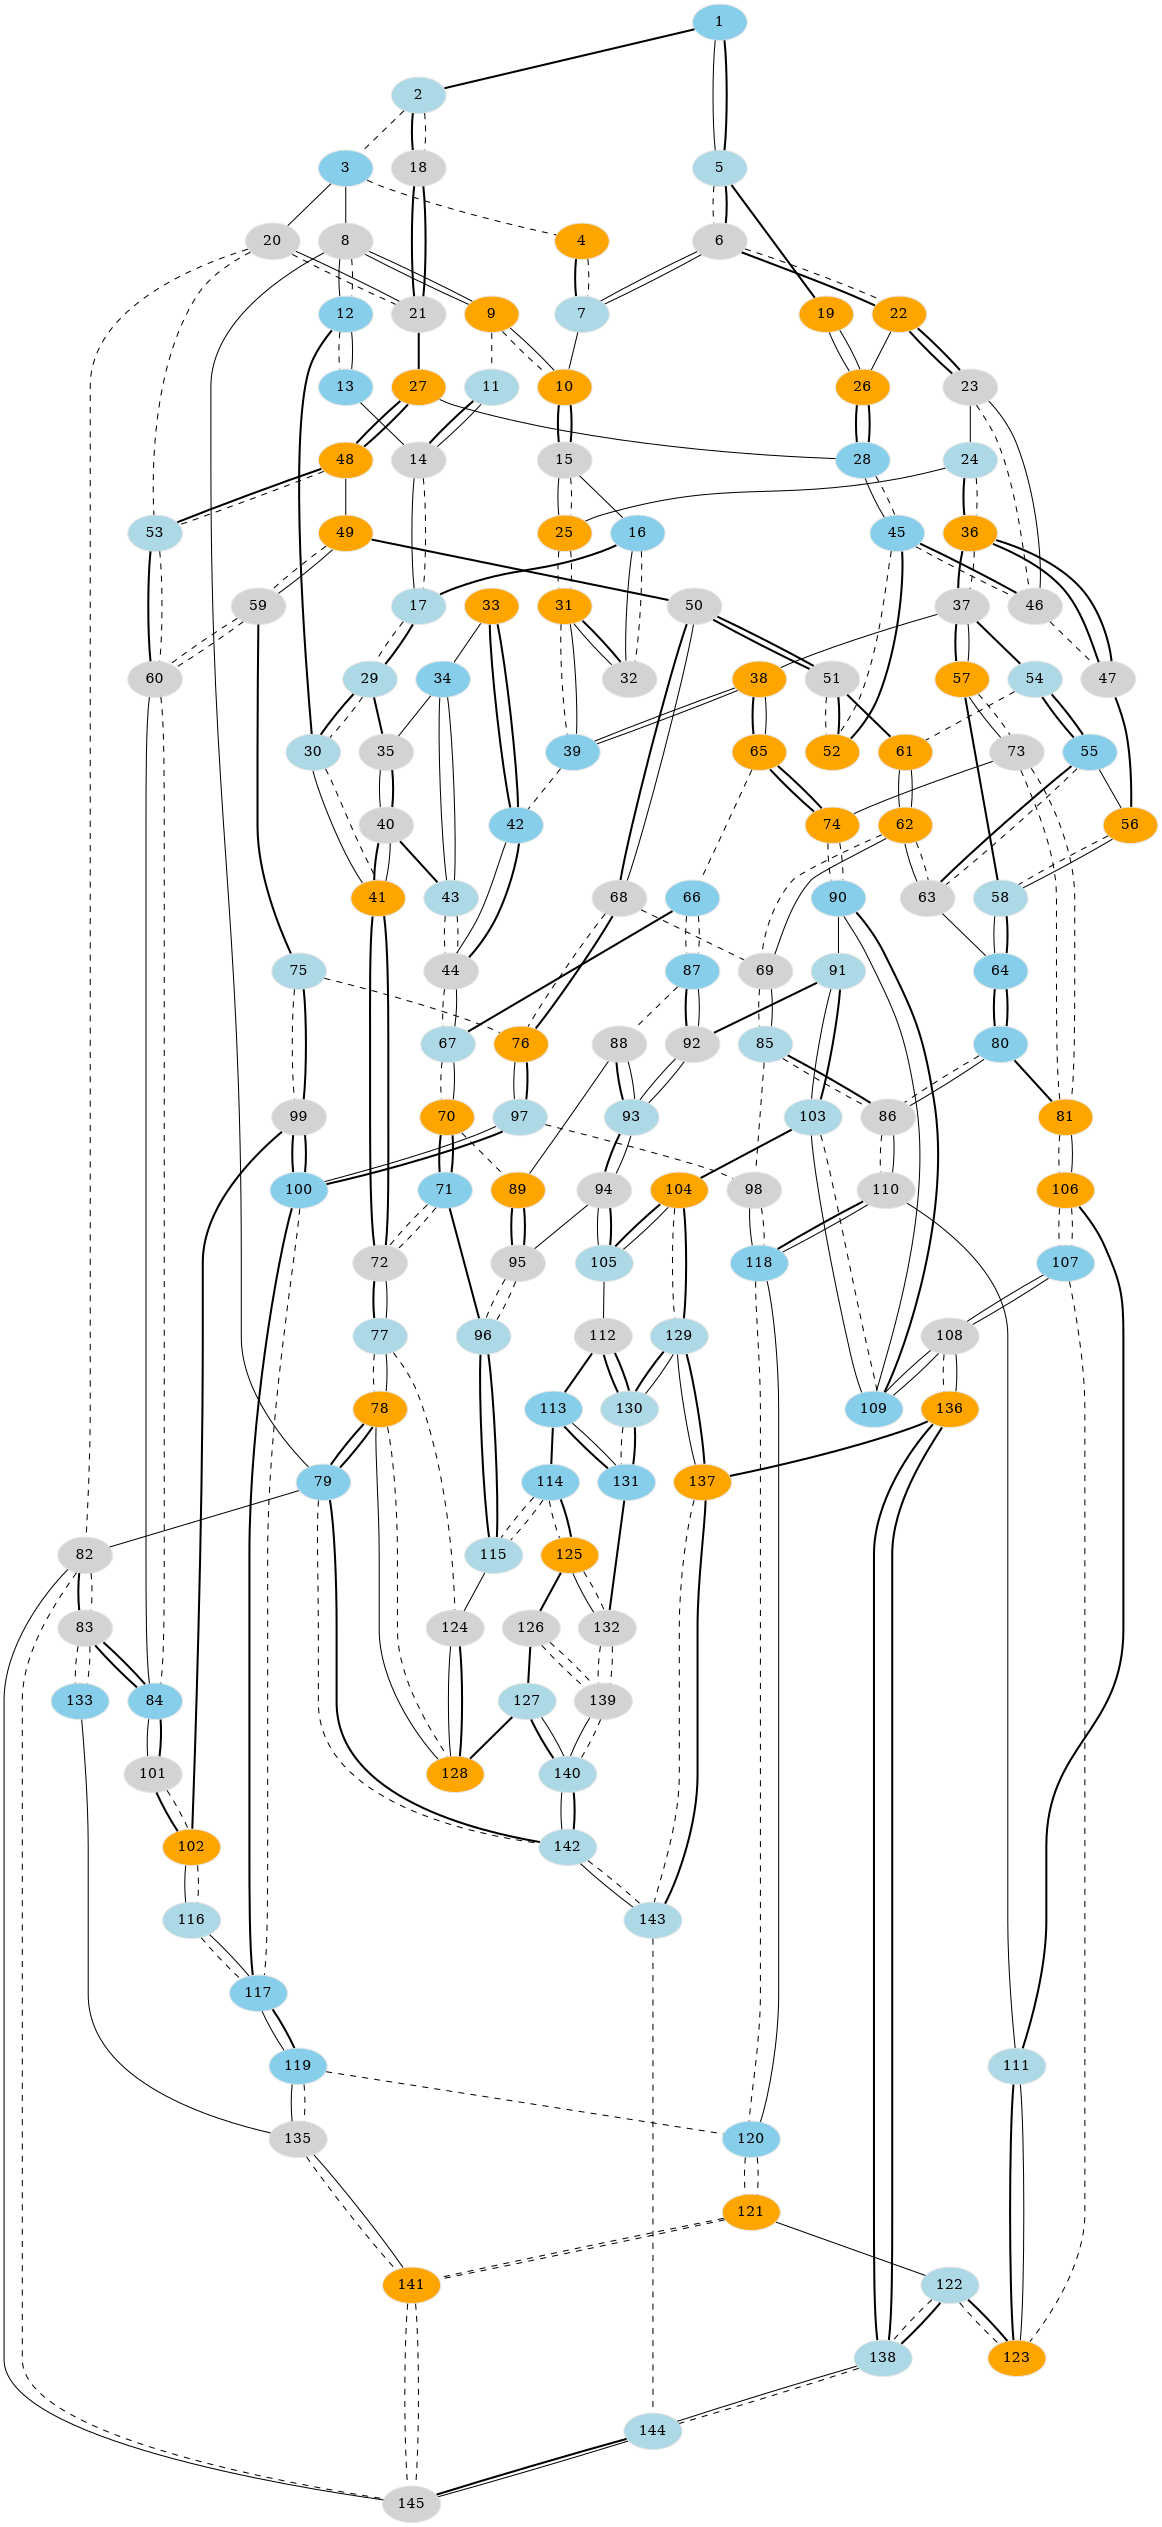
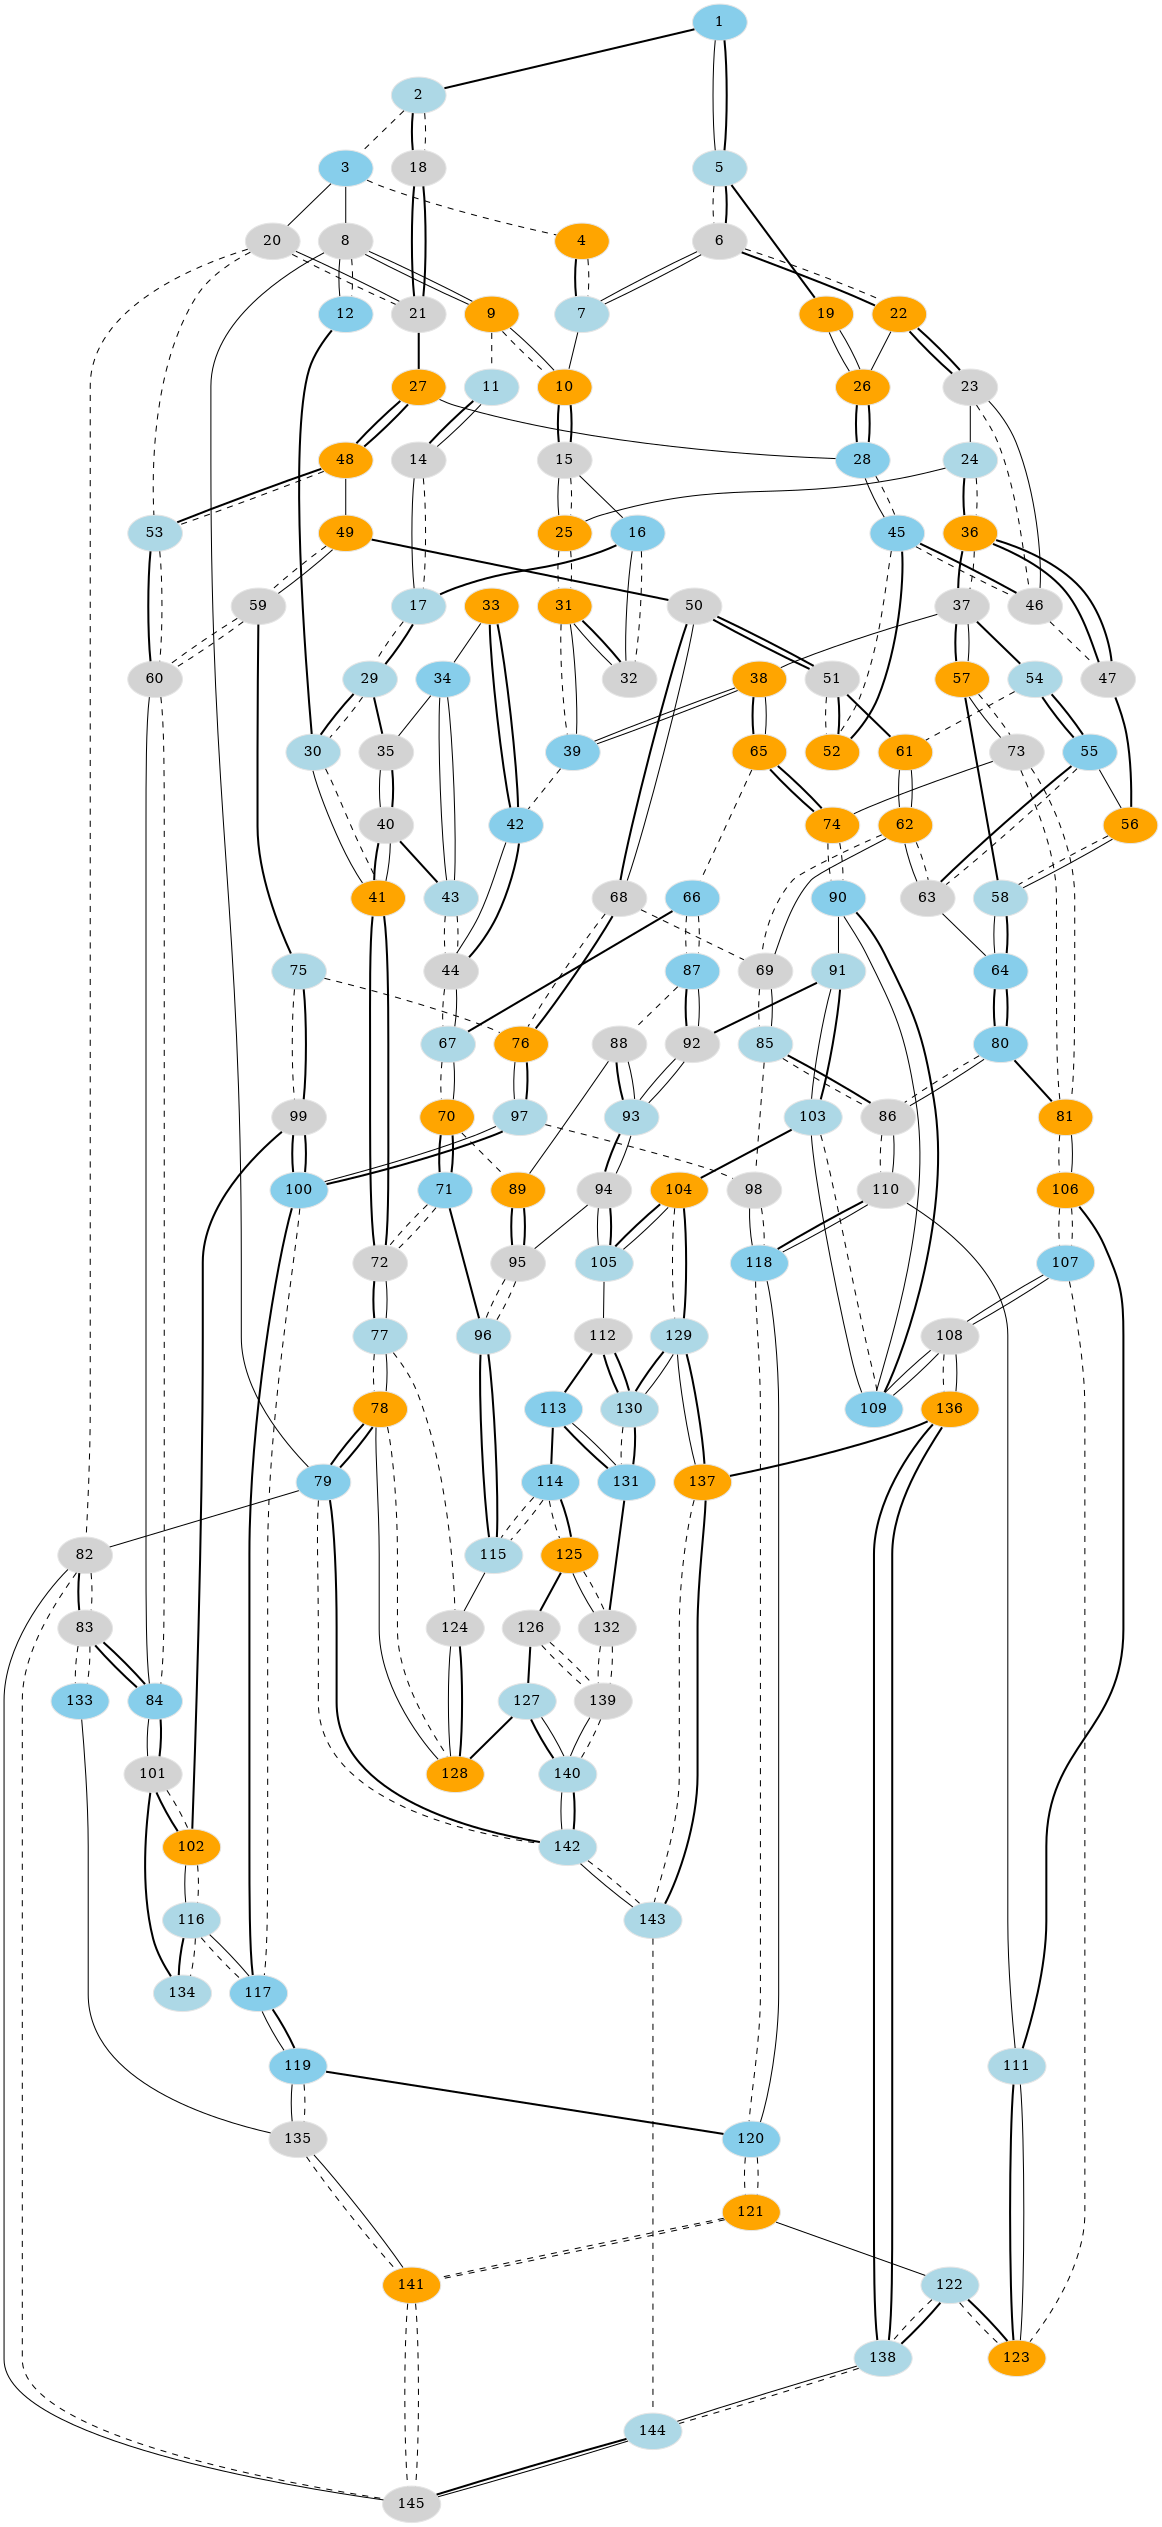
(346, 387) -> none
none -> (182, 1993)
(525, 2103) -> (525, 2103)
